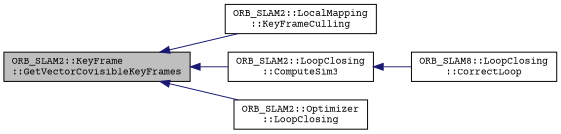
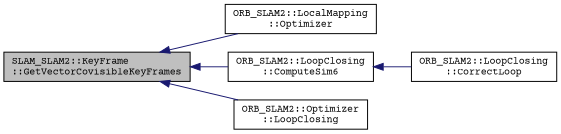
(301, 19) -> (301, 19)
(97, 67) -> (97, 67)
(301, 67) -> (301, 67)
(484, 67) -> (484, 67)
